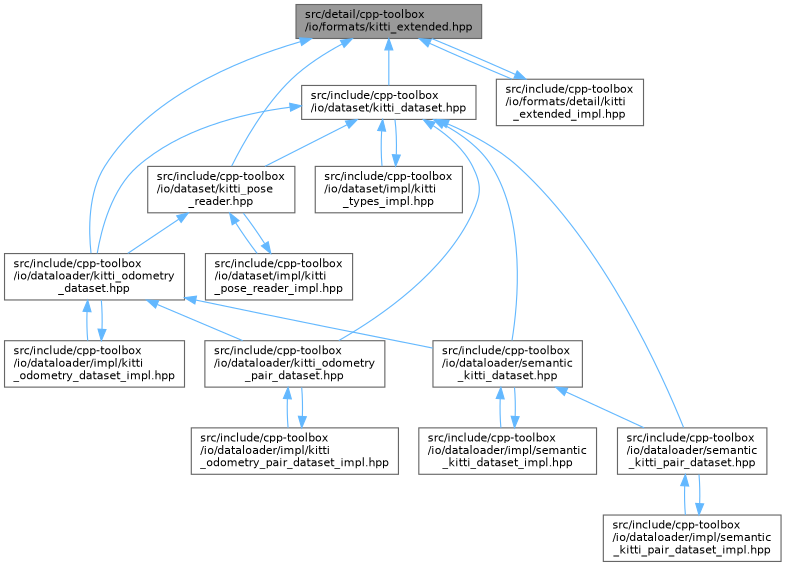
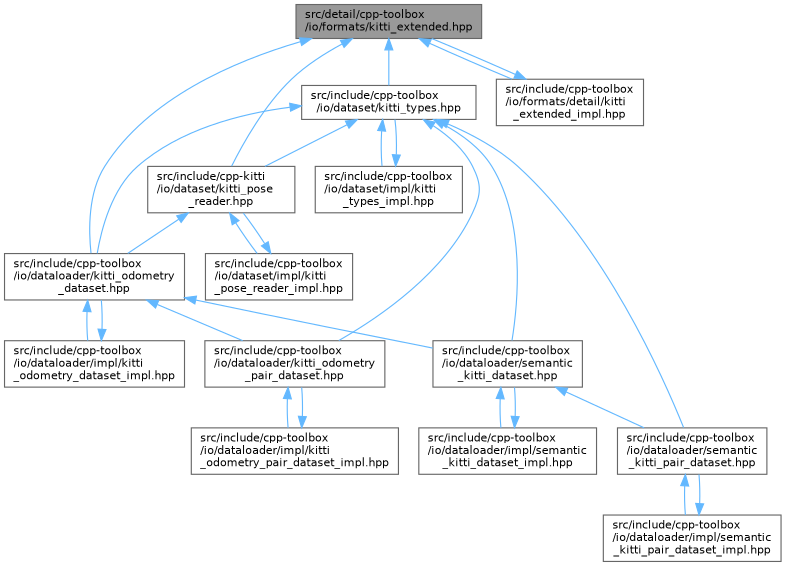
(389, 102) -> (389, 102)
(221, 190) -> (221, 190)
